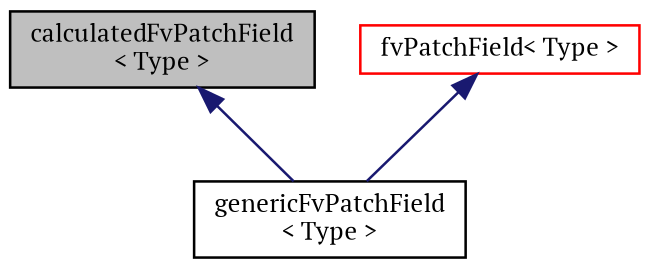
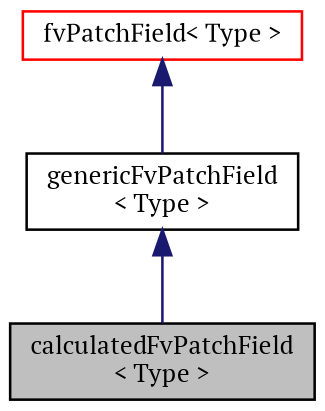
(255, 144) -> (162, 290)
